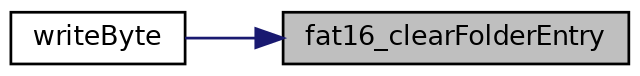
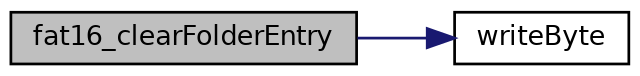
(220, 38) -> (392, 38)
